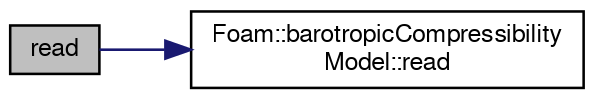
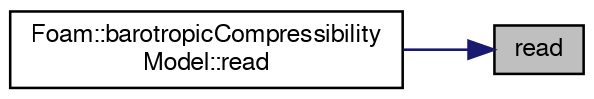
(132, 50) -> (436, 50)
